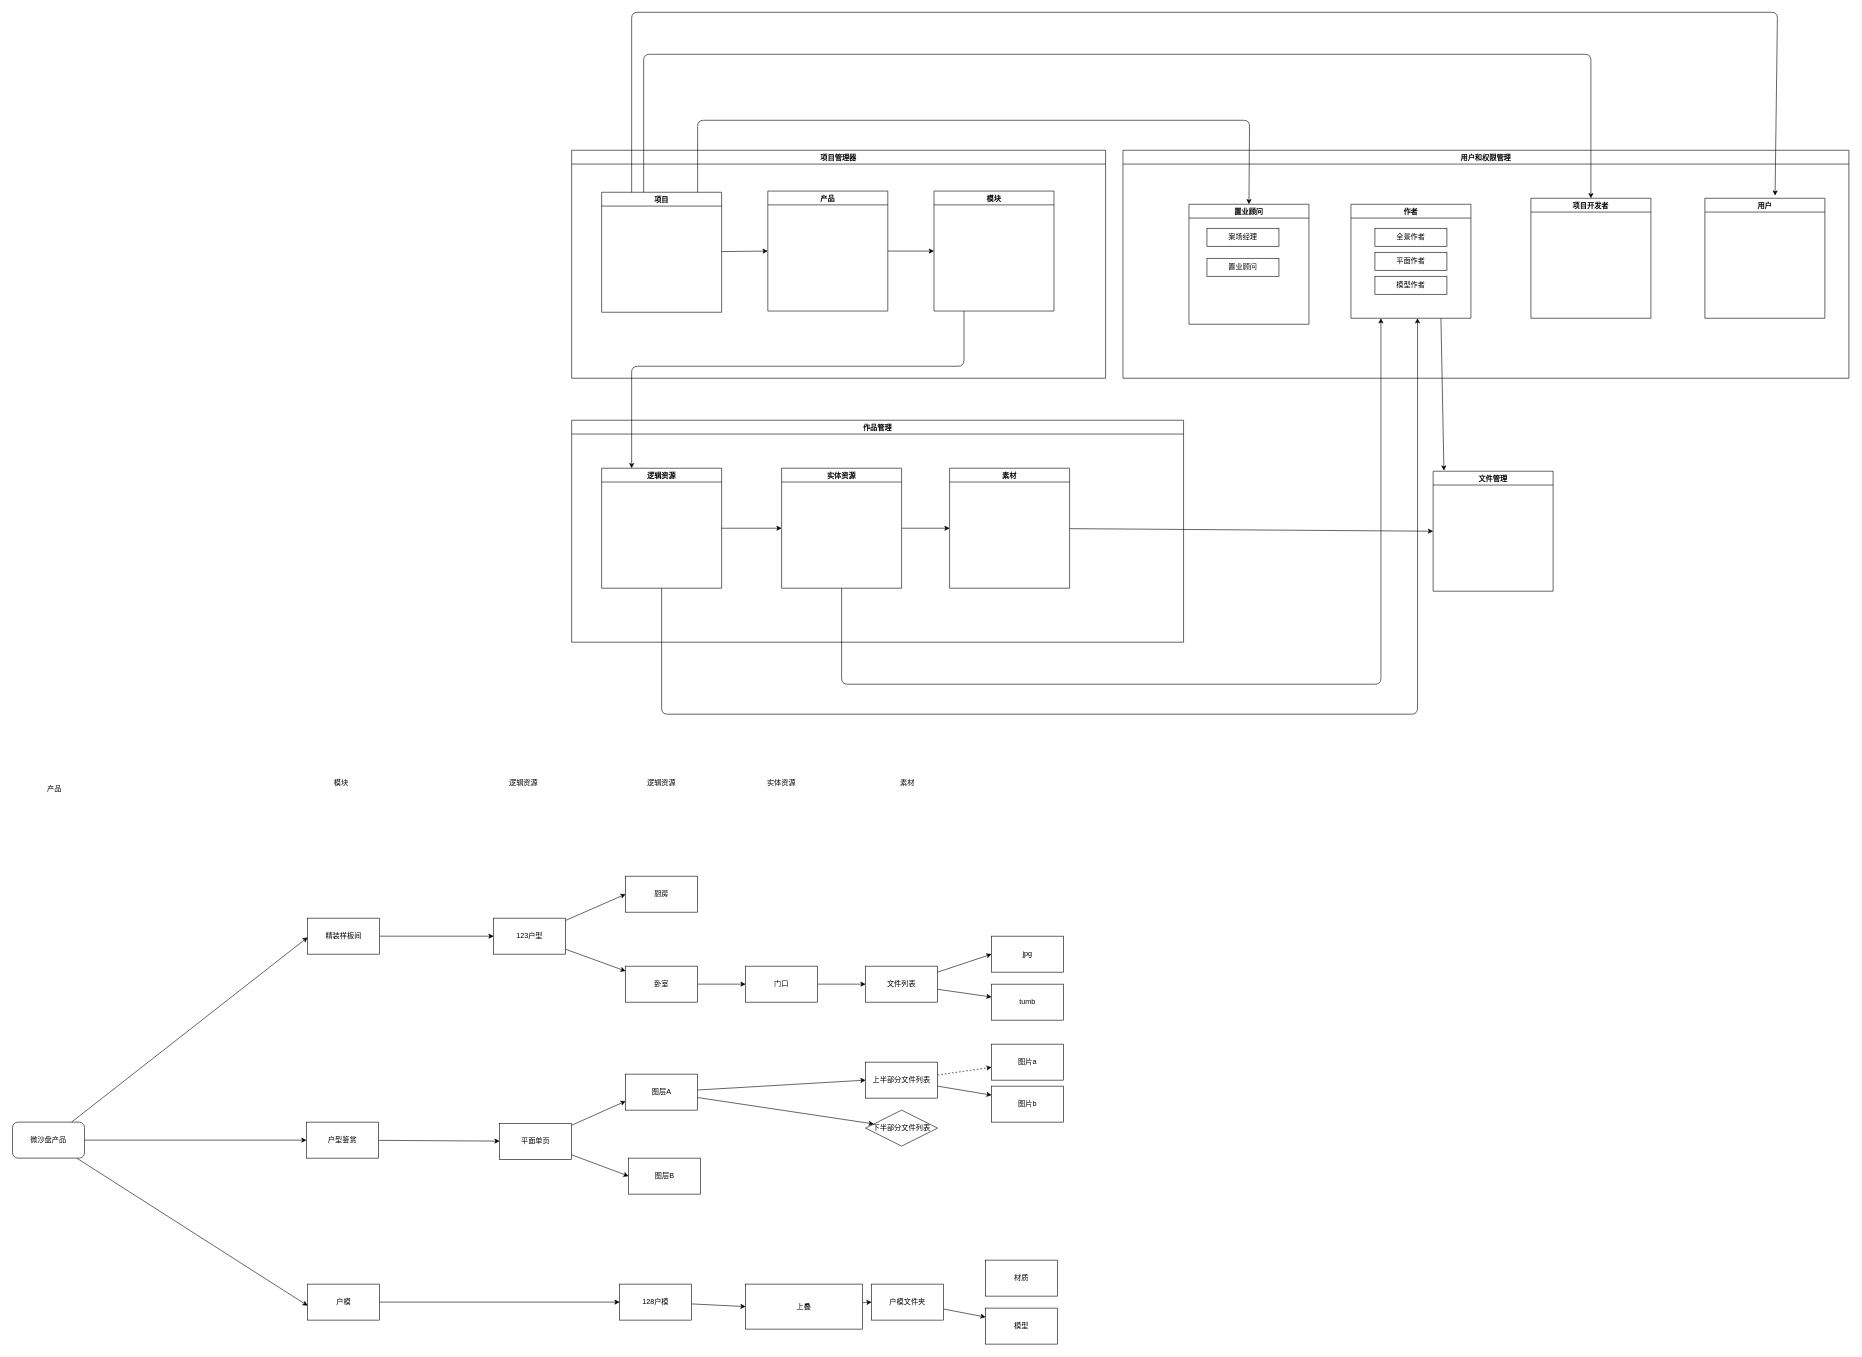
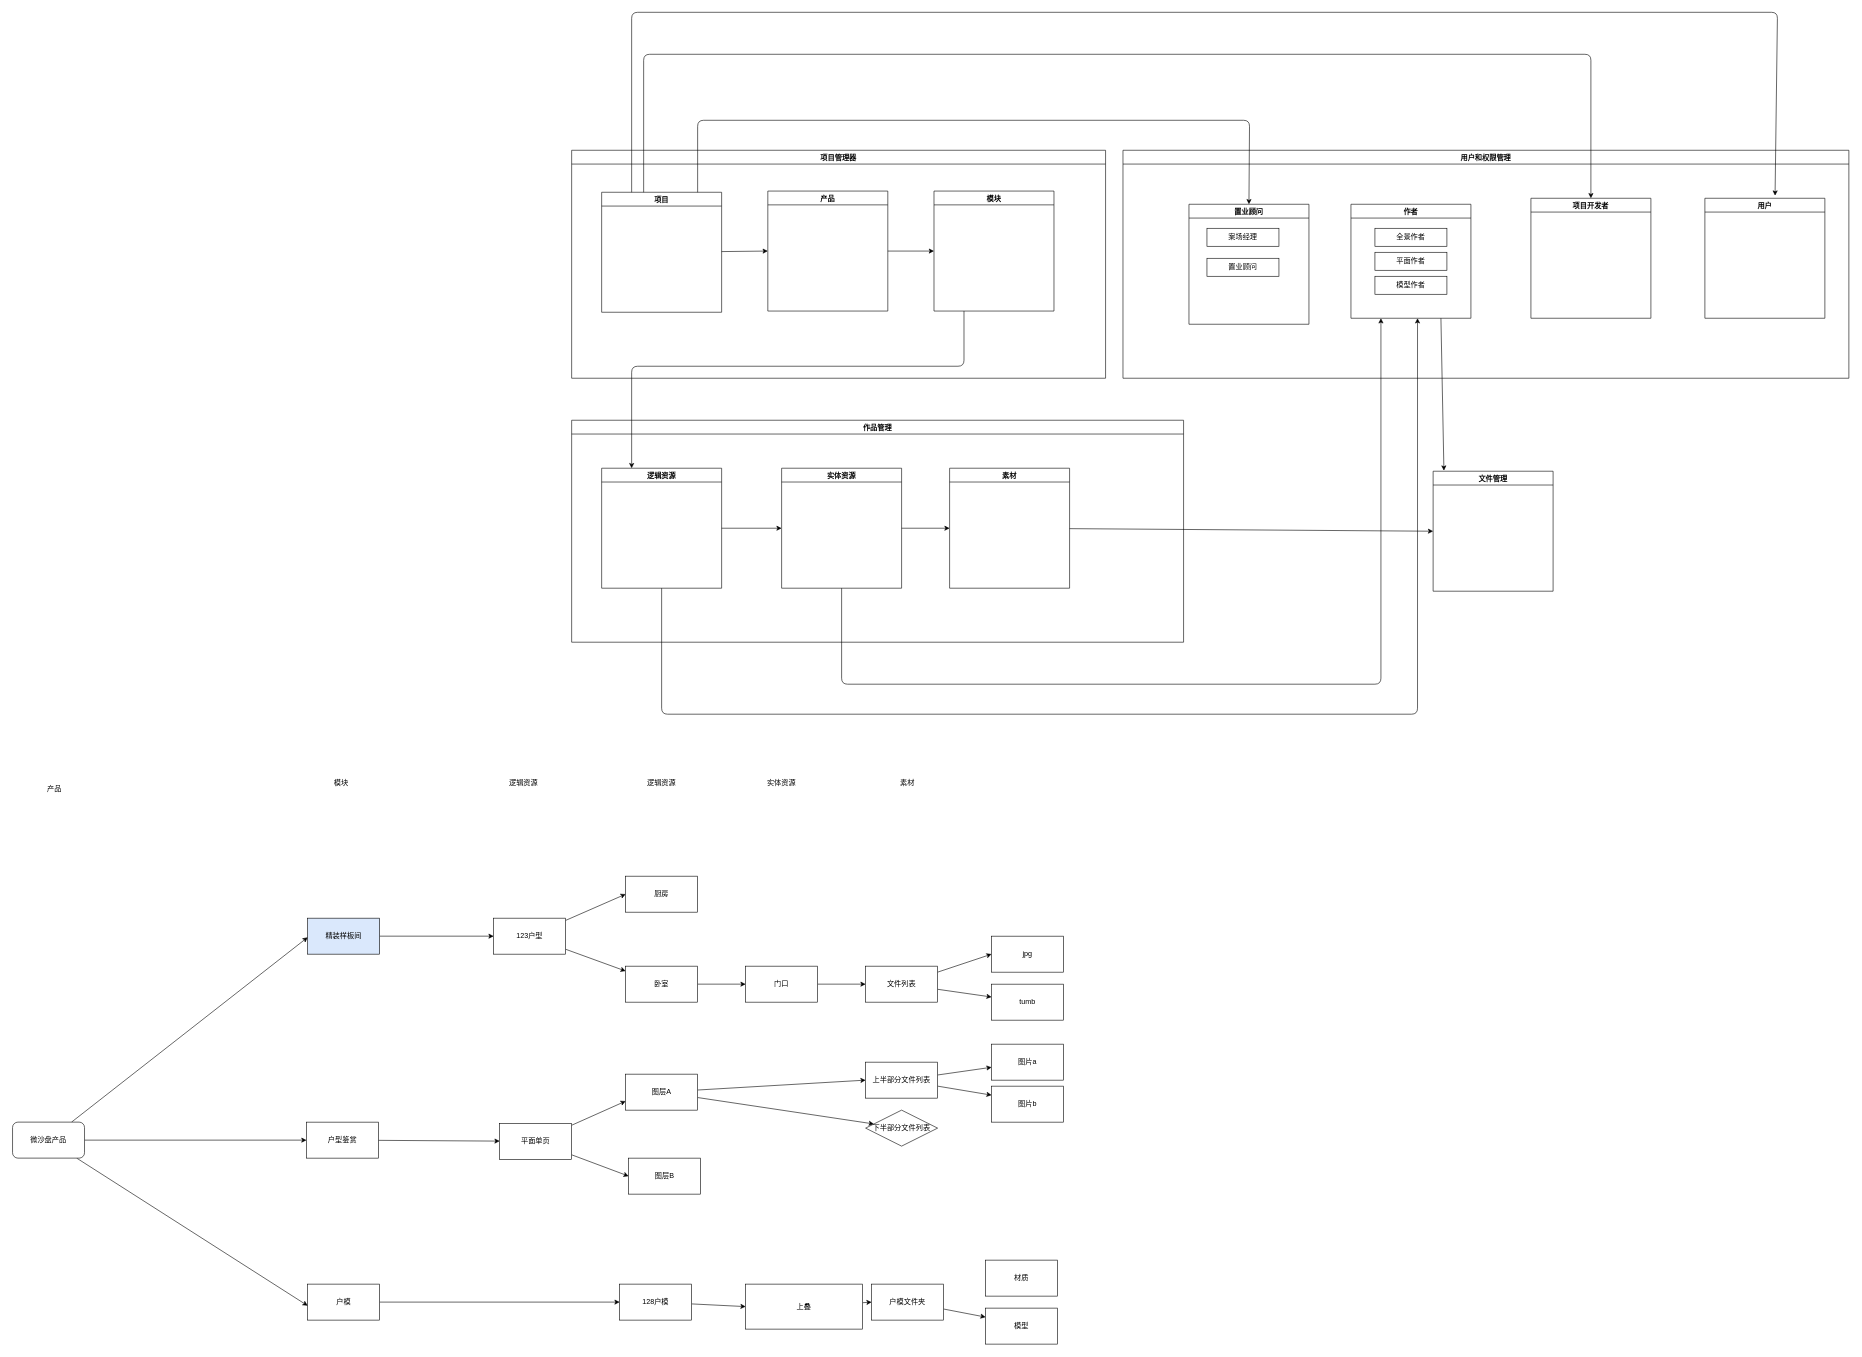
(344, 936) -> (344, 936)
(963, 1072) -> (963, 1072)
